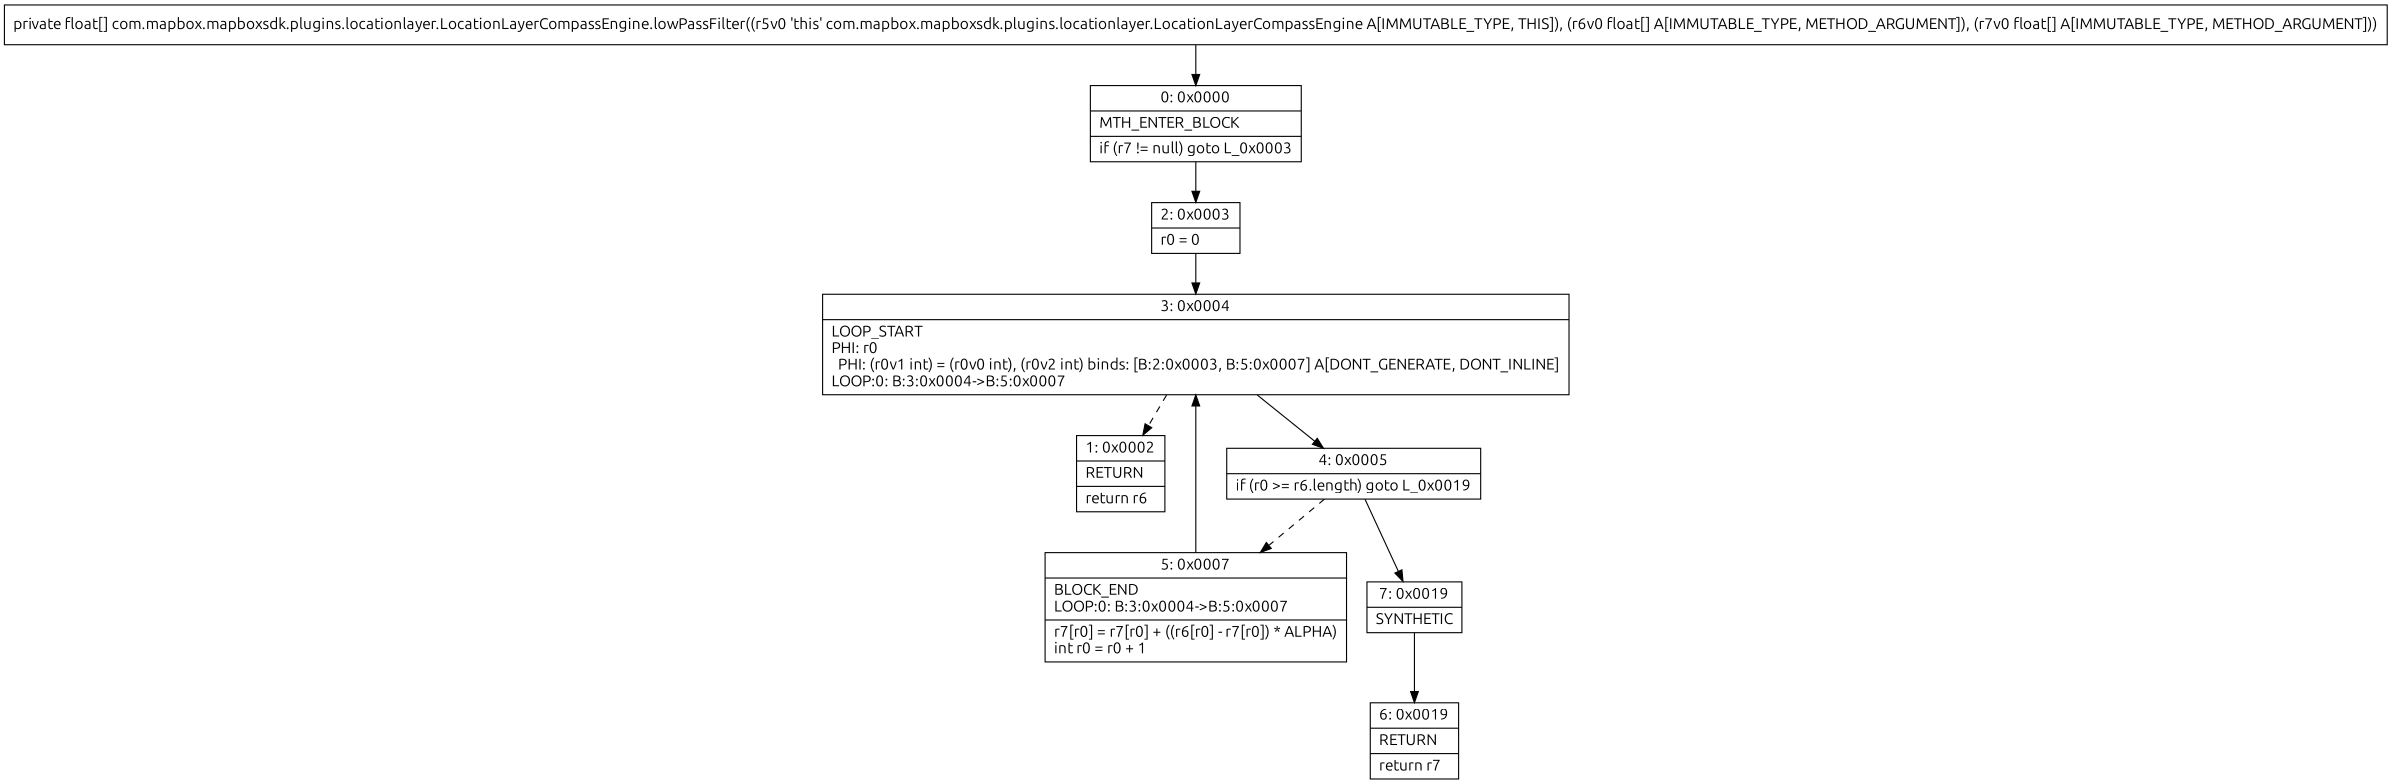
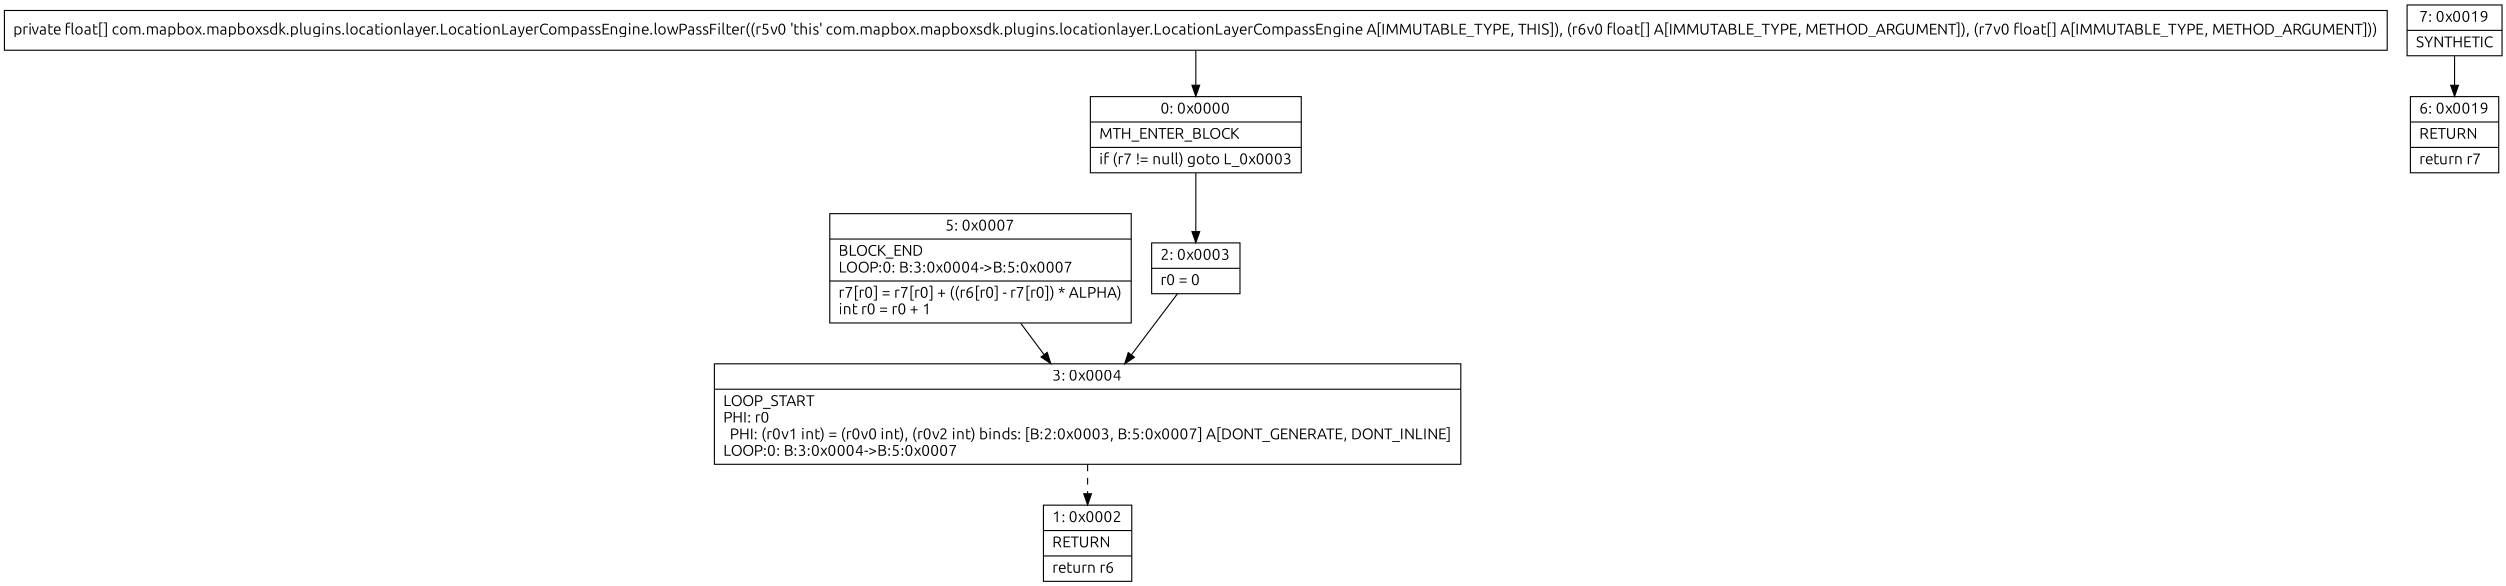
(1354, 474) -> none
